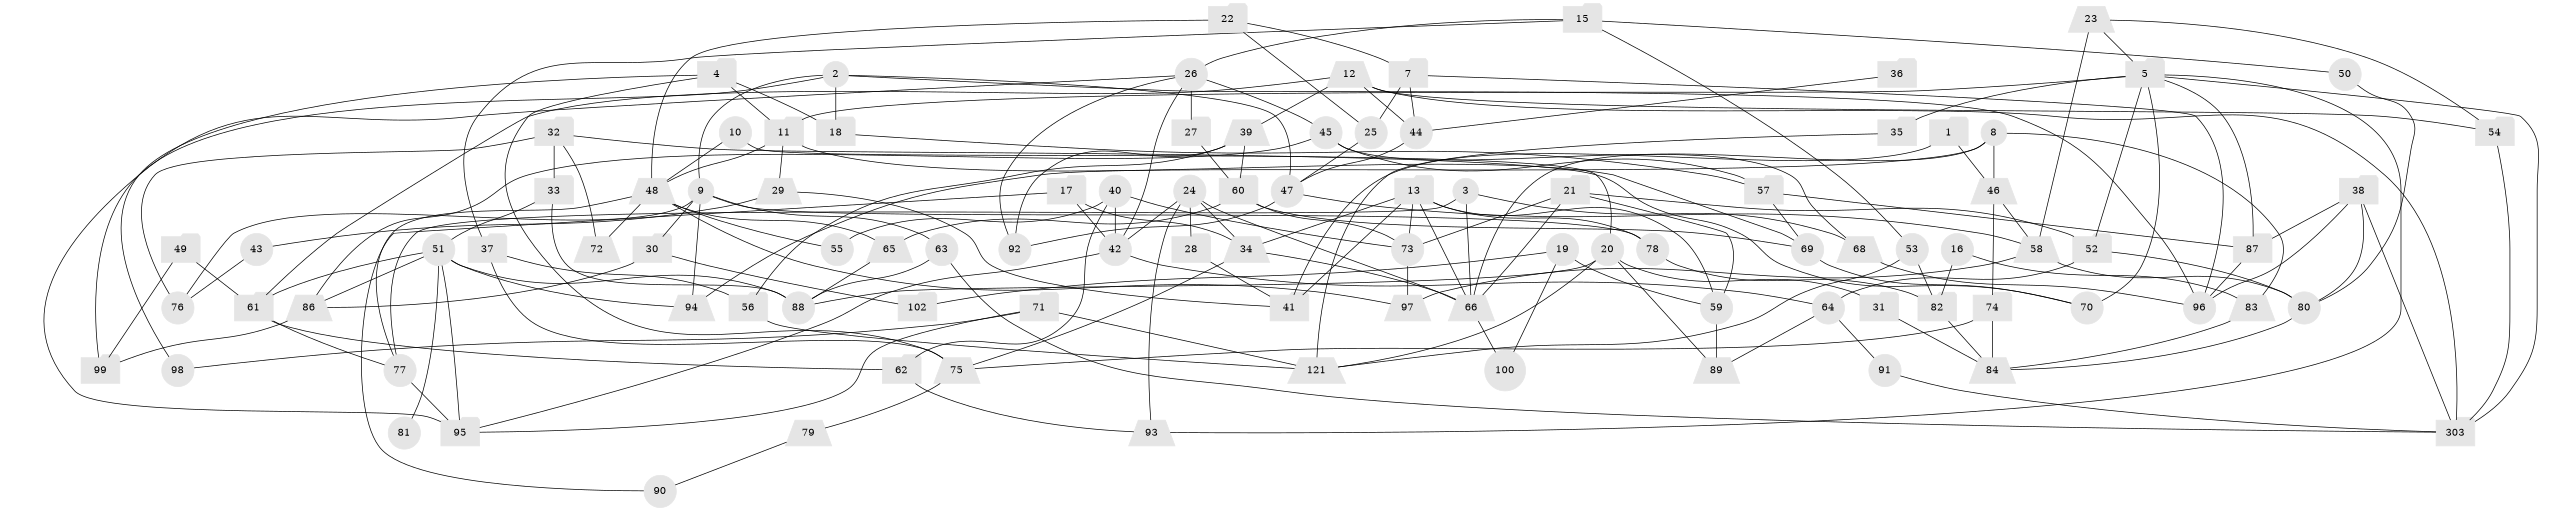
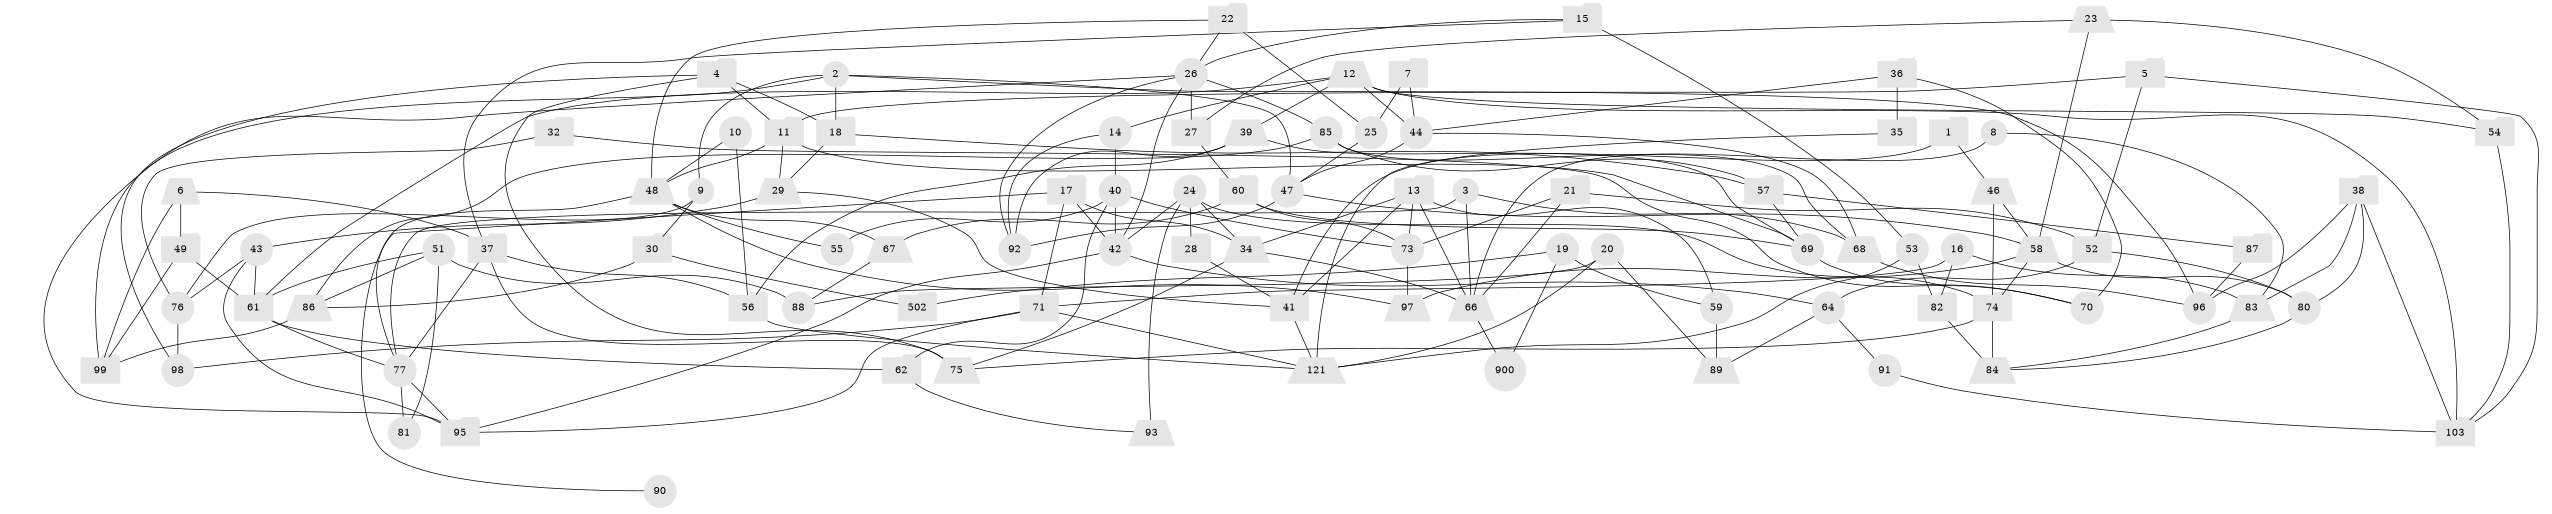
(1326, 41) -> (1210, 47)
(2118, 47) -> (1631, 34)
(2345, 74) -> none
(2019, 91) -> (1897, 97)
(1928, 96) -> none
none -> (1115, 133)
(1326, 133) -> (1326, 133)
(2237, 141) -> none
none -> (1686, 144)
(1203, 156) -> (743, 233)
none -> (807, 162)
(1242, 162) -> (1543, 154)
(1994, 162) -> none
none -> (181, 191)
(554, 191) -> none
(2158, 204) -> (2065, 153)
(2306, 220) -> (2328, 266)
(1699, 225) -> none
(597, 250) -> none
(890, 250) -> (890, 250)
(942, 250) -> none
none -> (1053, 250)
(1653, 250) -> none
(1329, 252) -> (1707, 243)
none -> (2015, 279)
none -> (255, 280)
none -> (1503, 288)
(692, 308) -> none
(917, 308) -> (917, 308)
(1879, 308) -> none
none -> (444, 310)
none -> (178, 339)
(452, 339) -> (292, 379)
none -> (1303, 339)
(1505, 371) -> (1505, 371)
none -> (402, 402)
(1999, 409) -> none
(809, 433) -> none
(2455, 433) -> (2455, 433)
